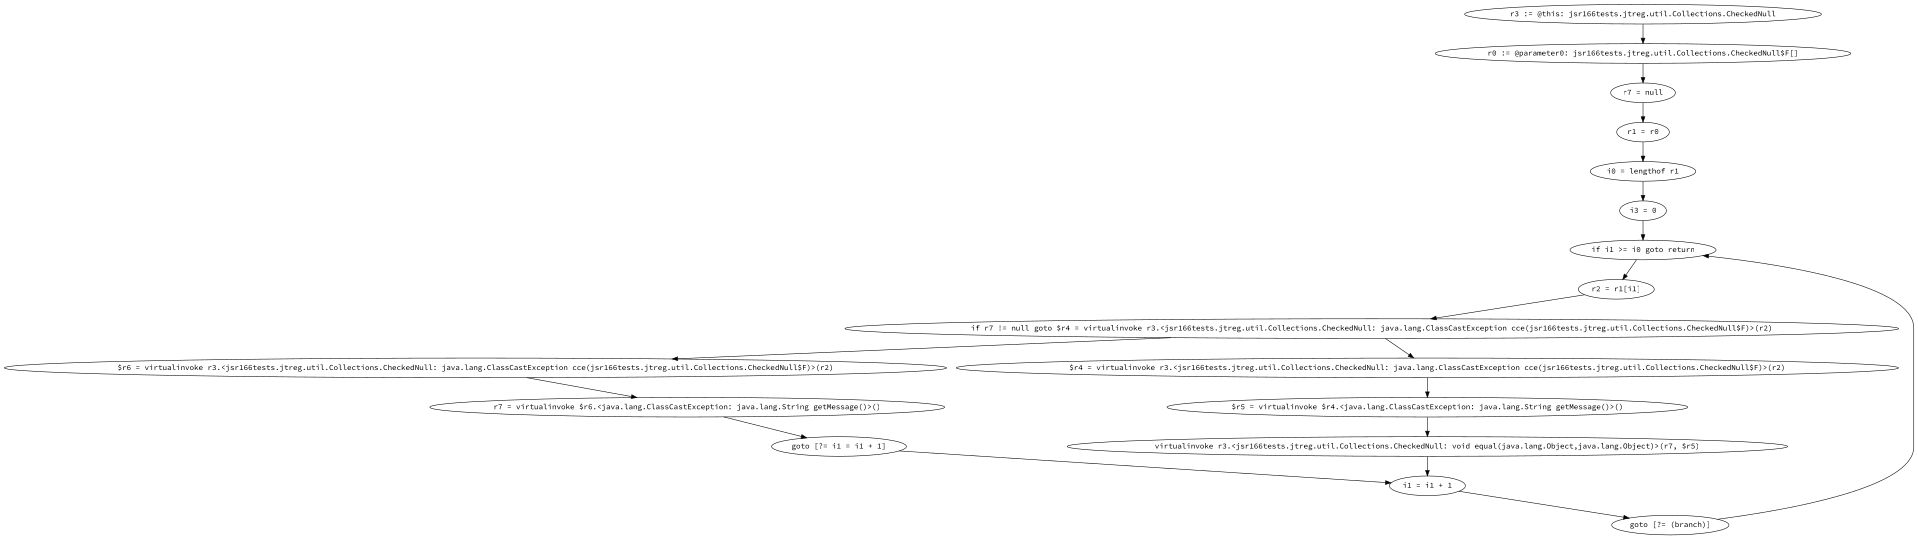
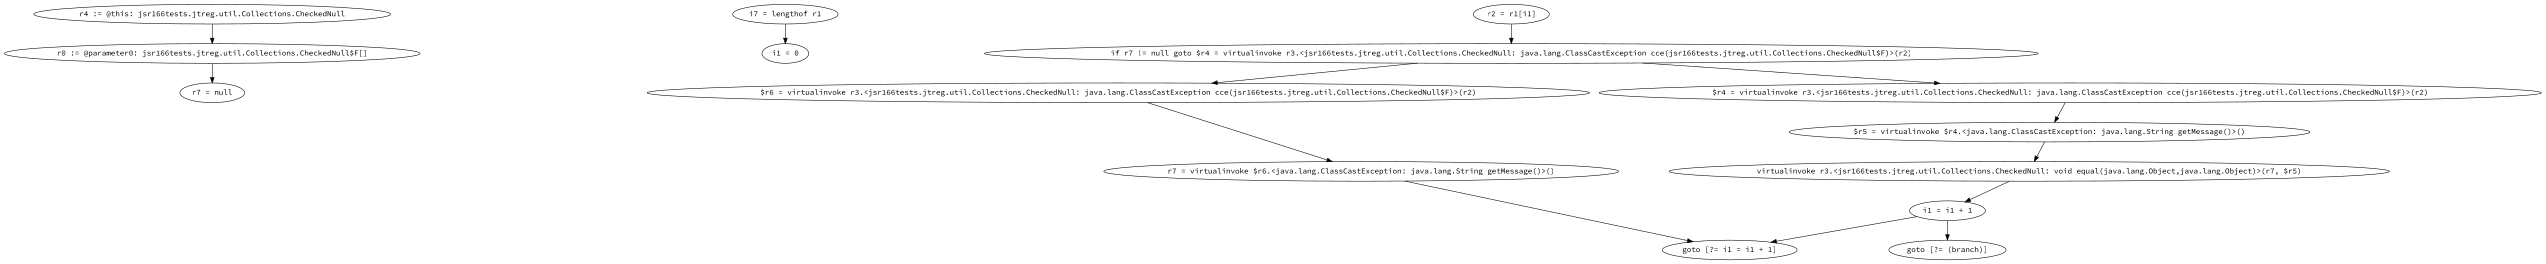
(1643, 14) -> (212, 14)
(1643, 132) -> none
(1643, 171) -> (785, 14)
(1643, 211) -> (785, 53)
(1643, 250) -> none
(1142, 467) -> (1847, 229)
